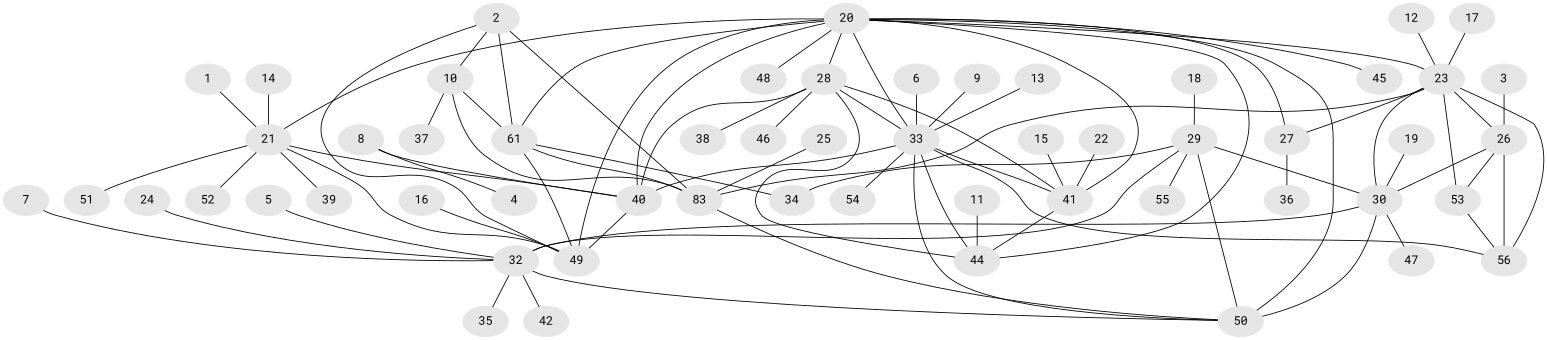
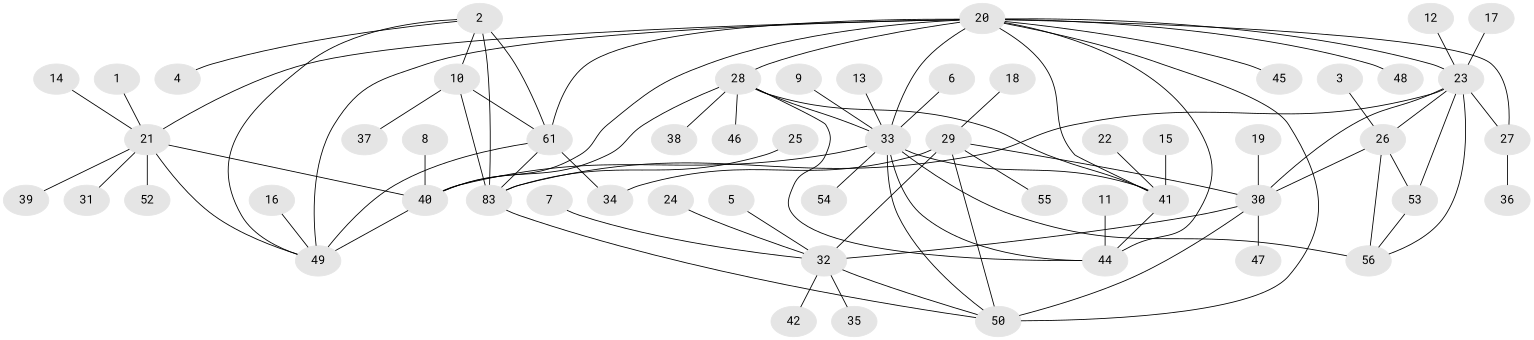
(467, 180) -> (325, 39)
(87, 200) -> (87, 200)
